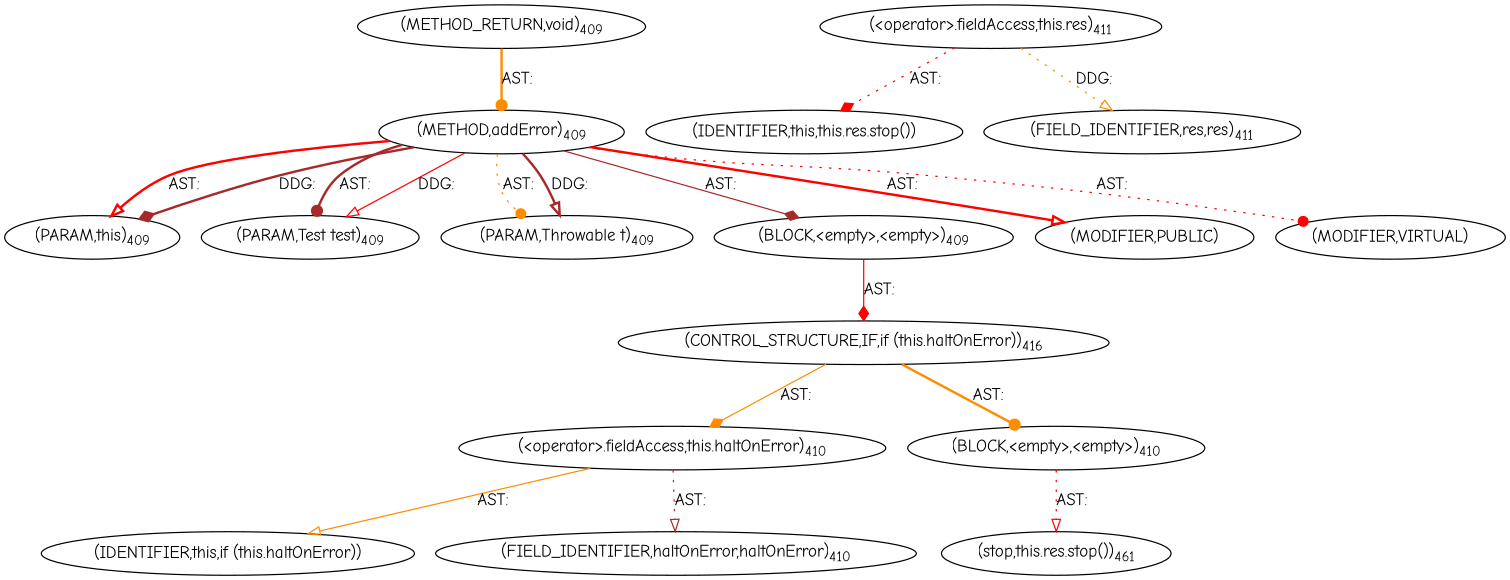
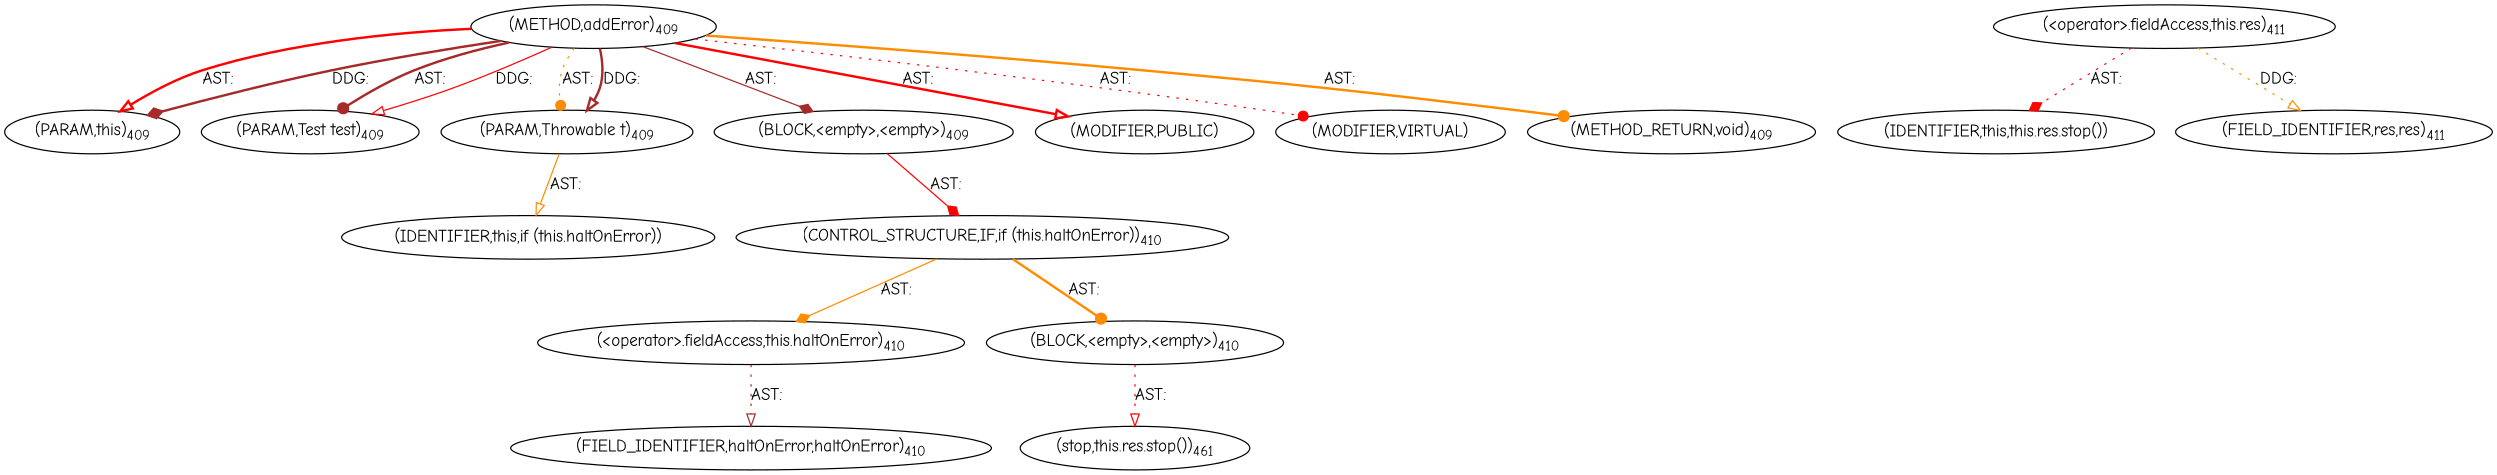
(502, 74) -> (1133, 69)
(1033, 341) -> (1151, 236)
(455, 500) -> (550, 179)
